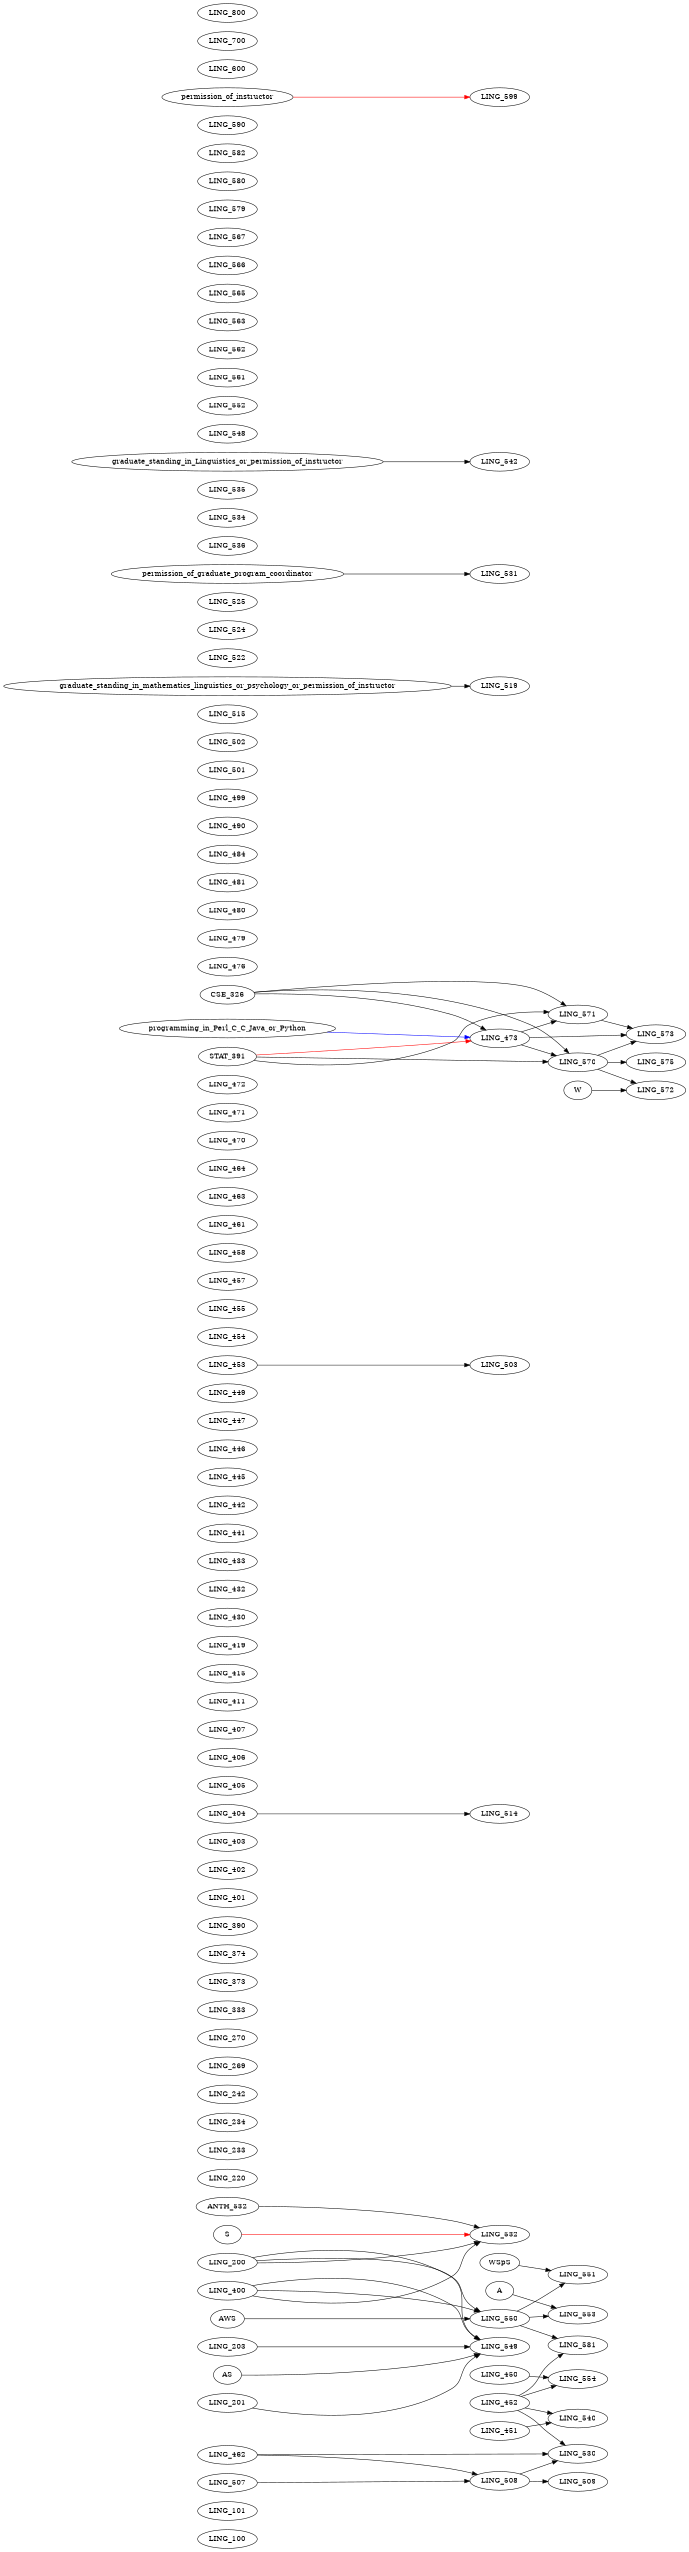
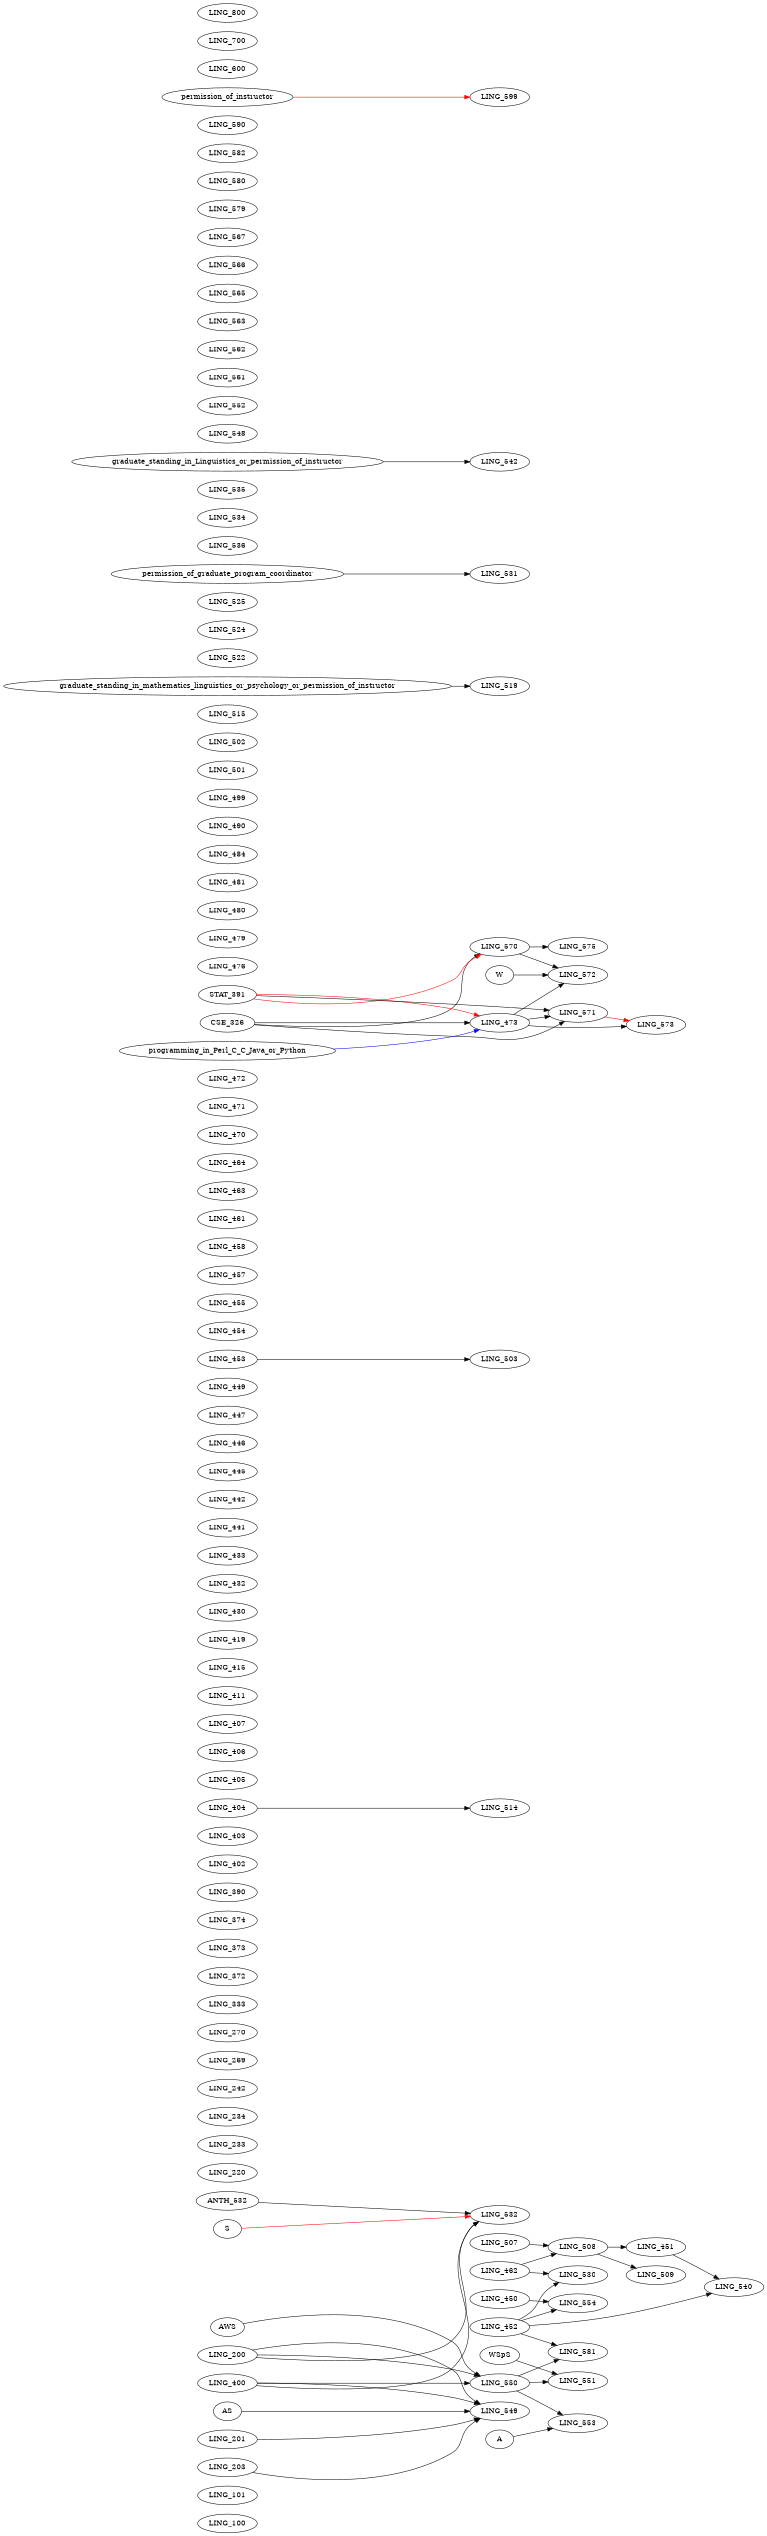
(614, 1024) -> (614, 1018)
(614, 1049) -> none
(536, 1050) -> (537, 1000)
(414, 1060) -> (354, 1003)
(227, 1898) -> none
none -> (227, 1976)
(536, 2468) -> (614, 2247)
